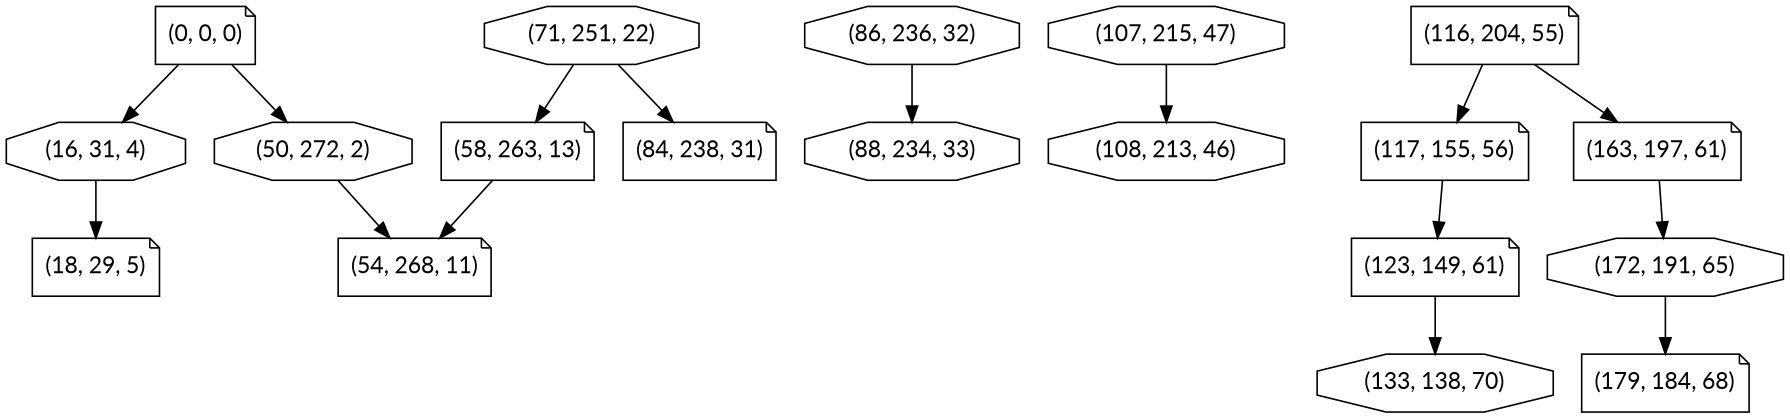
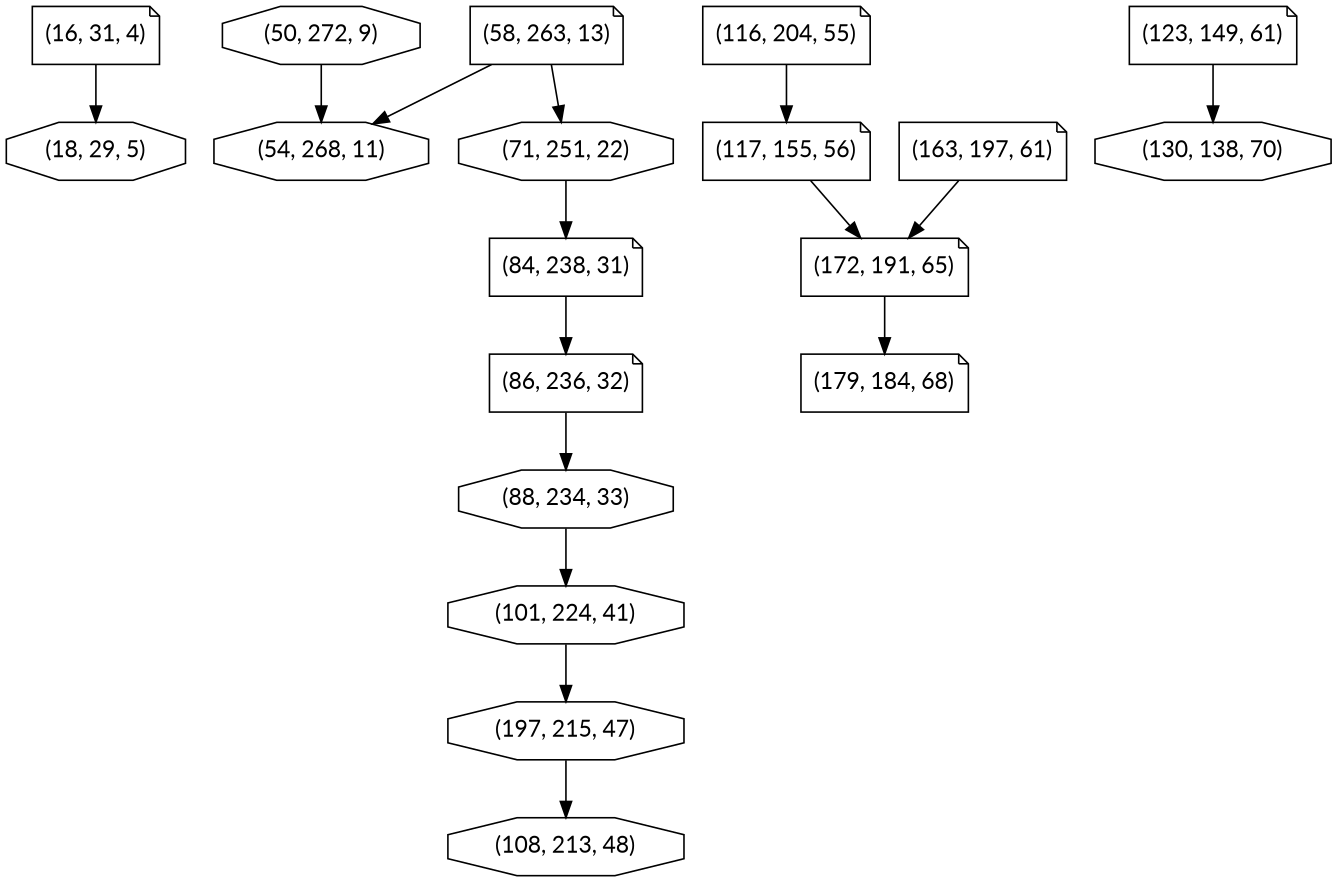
(205, 35) -> none
(912, 35) -> (566, 383)
(1166, 35) -> (566, 731)
(559, 87) -> (555, 85)
(1569, 89) -> none
(96, 151) -> (96, 35)
(313, 151) -> (321, 35)
(1166, 151) -> (566, 847)
(1441, 201) -> (830, 203)
(96, 267) -> (96, 151)
(415, 267) -> (321, 151)
(1665, 267) -> (885, 267)
none -> (566, 317)
(1435, 383) -> (1213, 151)
none -> (566, 615)
